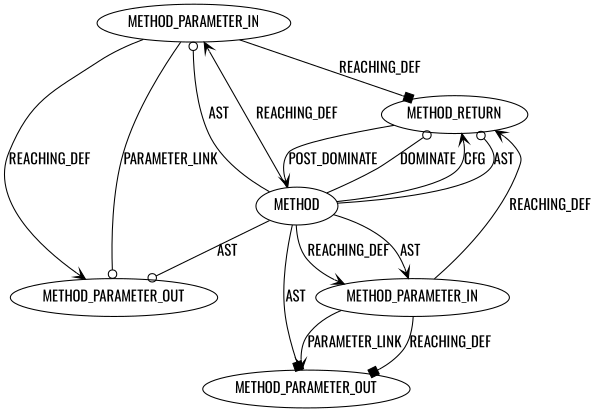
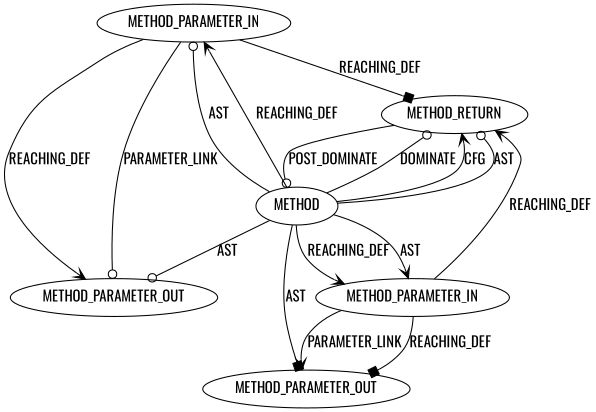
(328, 138) -> (327, 139)
